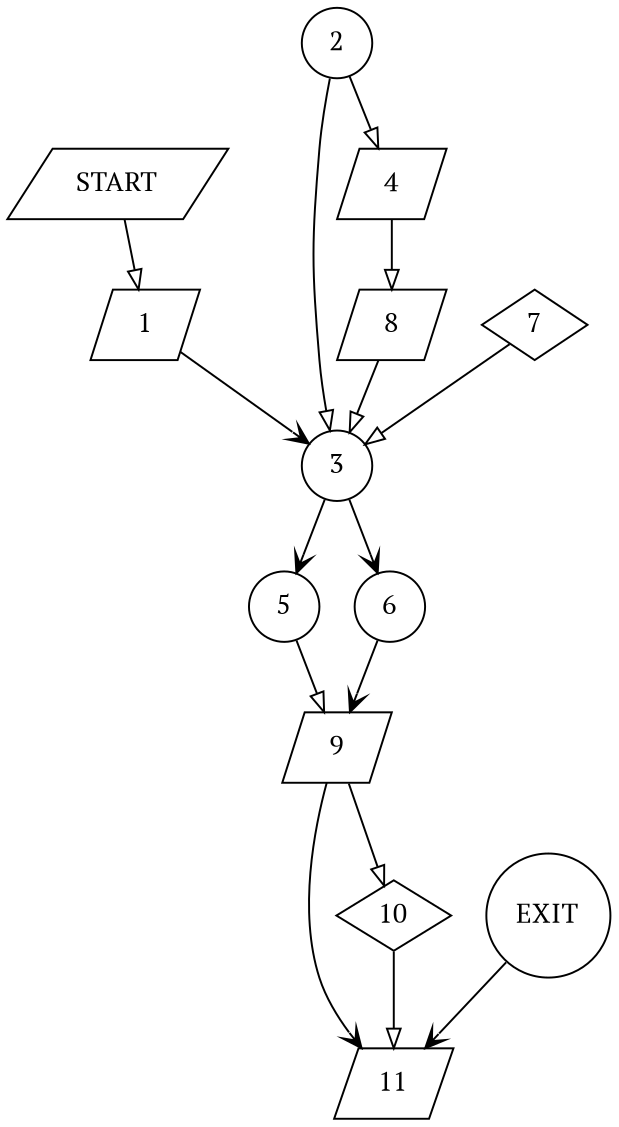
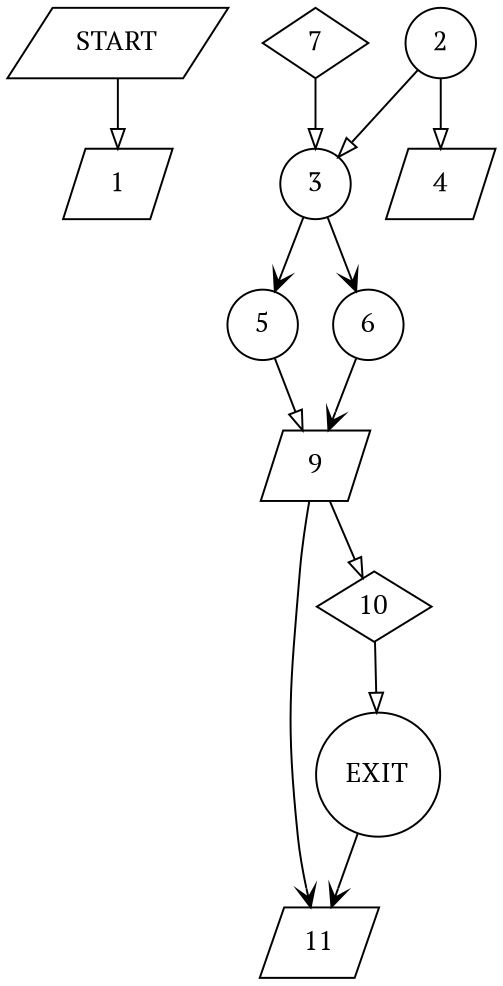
(392, 325) -> none
(236, 392) -> none
(394, 990) -> (376, 667)
